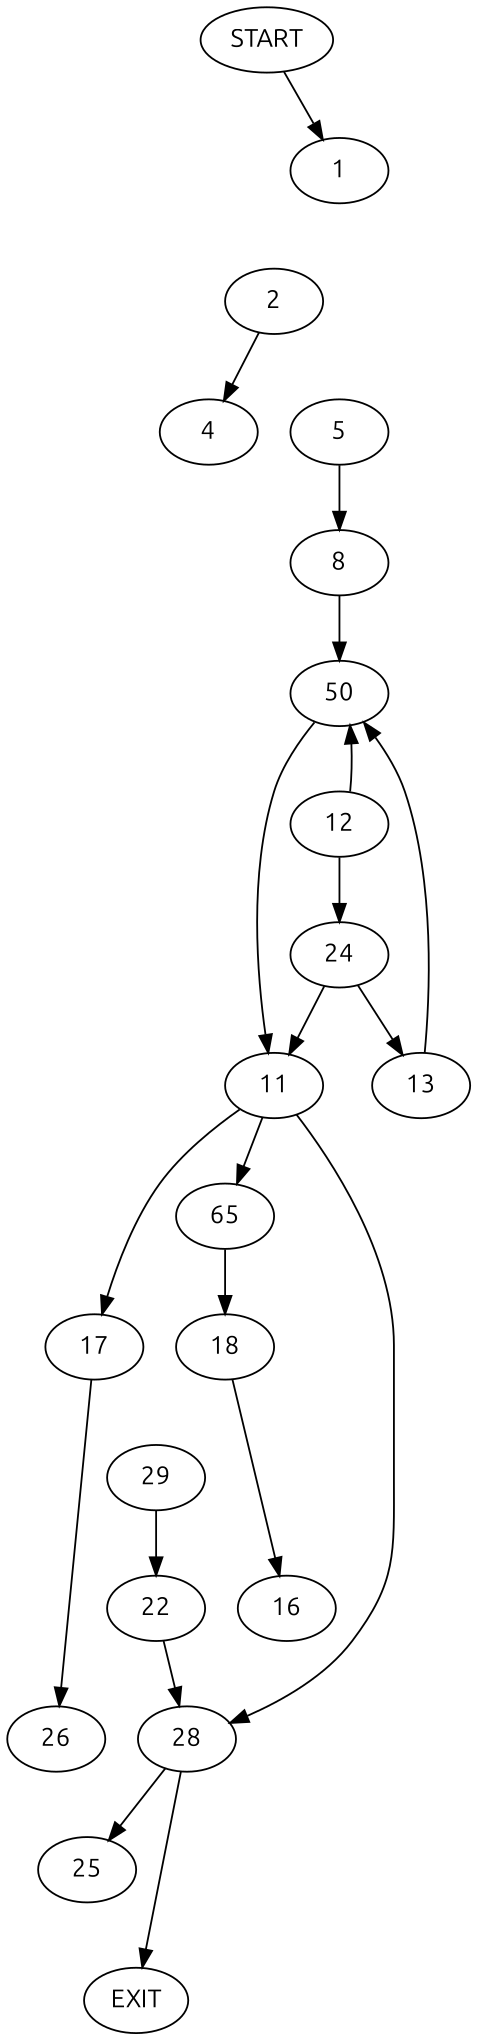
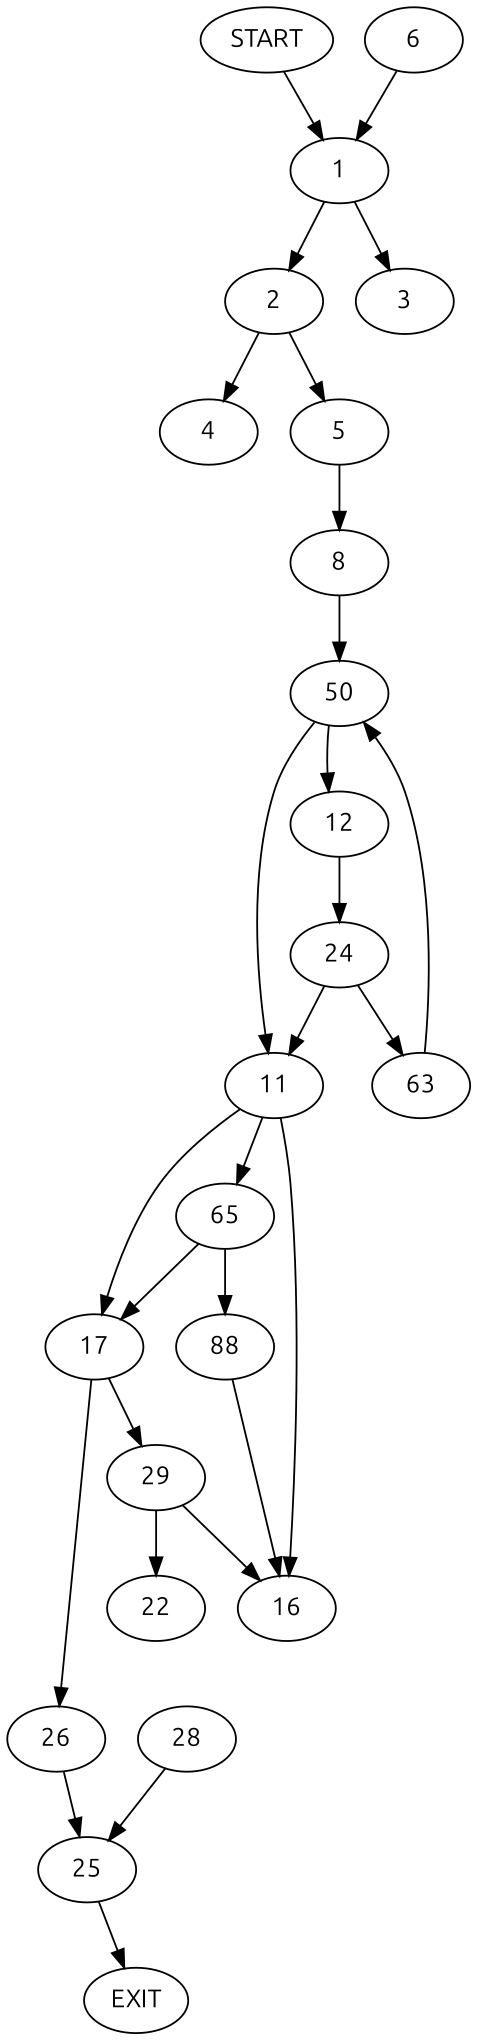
none -> (414, 40)
none -> (311, 228)
none -> (405, 301)
none -> (303, 359)
(352, 768) -> (327, 749)
(421, 1086) -> (421, 1086)
none -> (166, 1275)
(225, 1347) -> (225, 1347)
none -> (121, 1404)
(394, 1436) -> (297, 1337)
none -> (215, 1536)
(169, 1664) -> none
none -> (69, 1795)
(163, 1861) -> (108, 1926)
